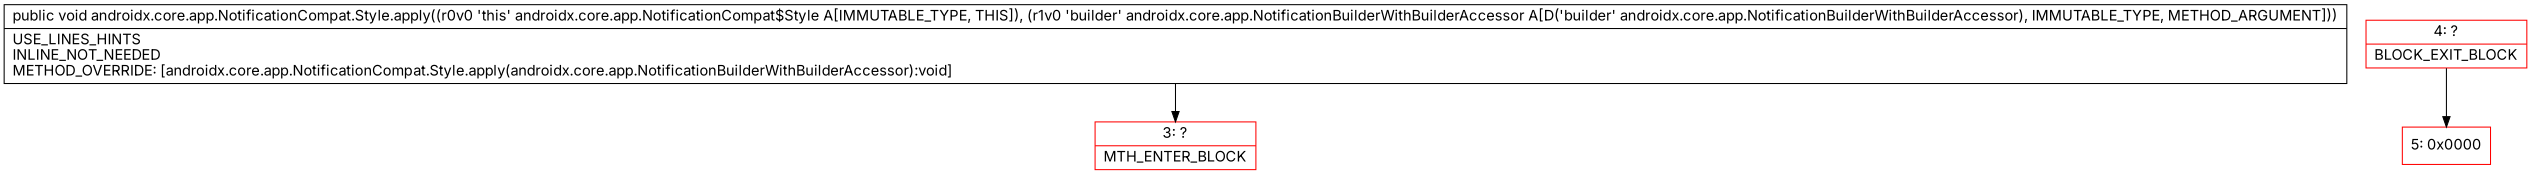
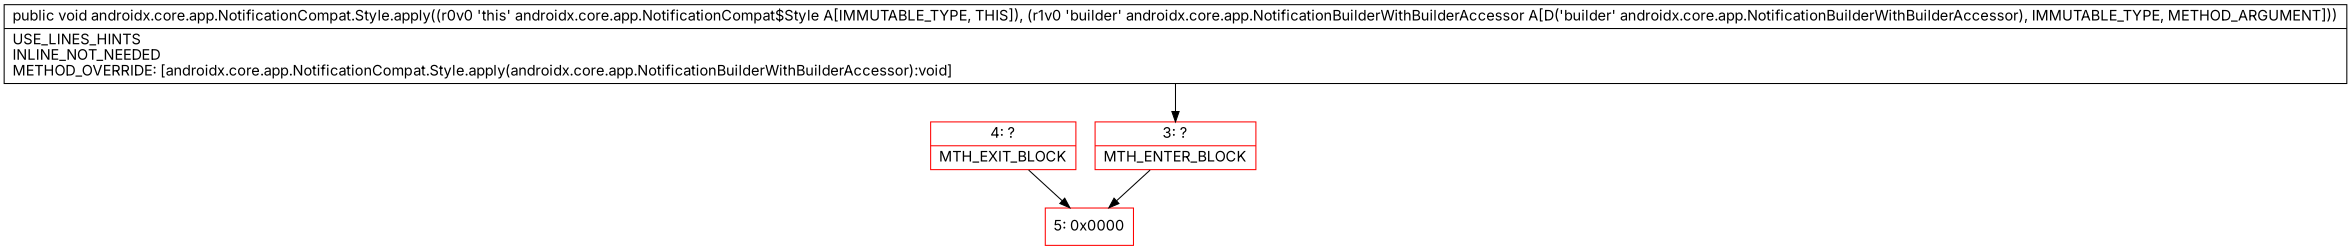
(2446, 56) -> (1003, 157)
none -> (1133, 185)
